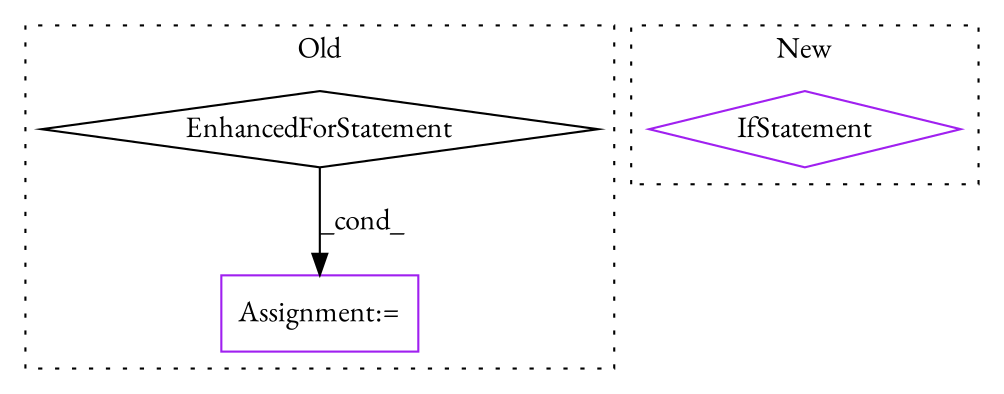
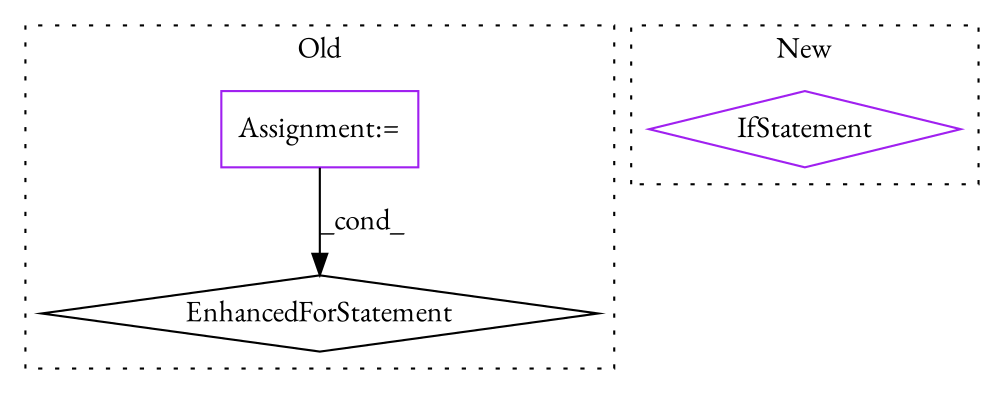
(320, 211) -> (320, 211)
